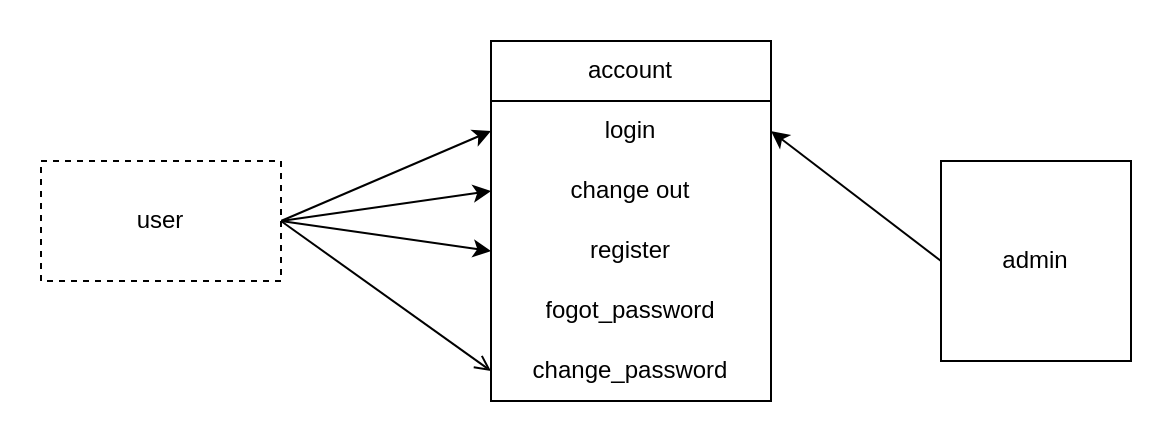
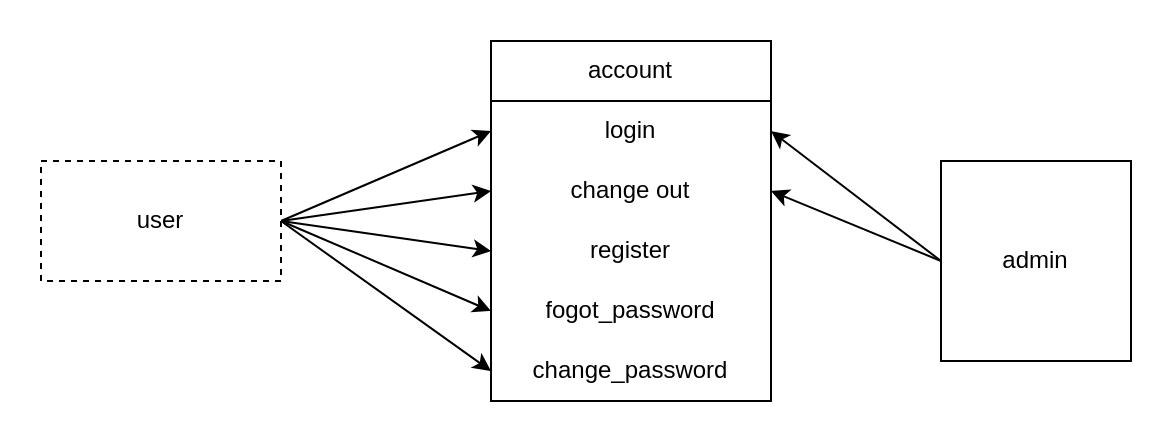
none -> (856, 226)
none -> (387, 266)
(482, 364) -> (479, 362)
